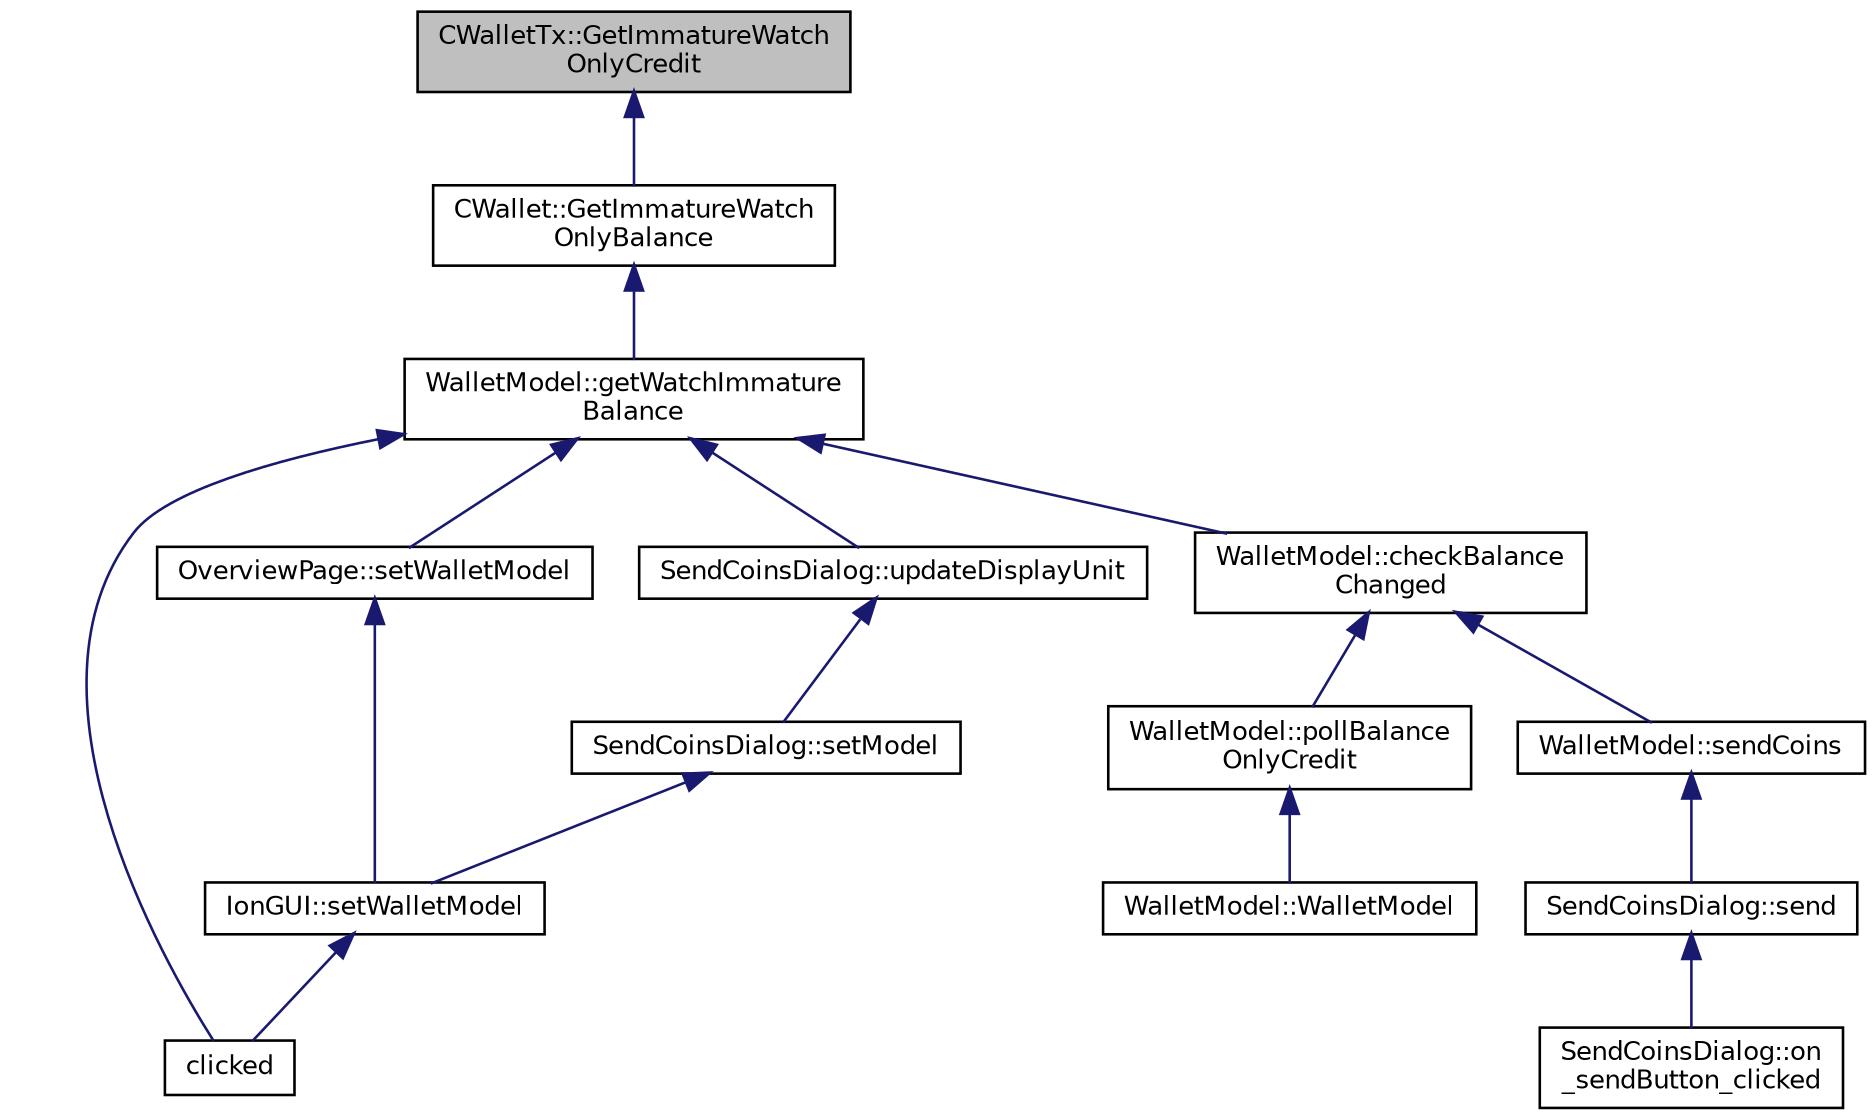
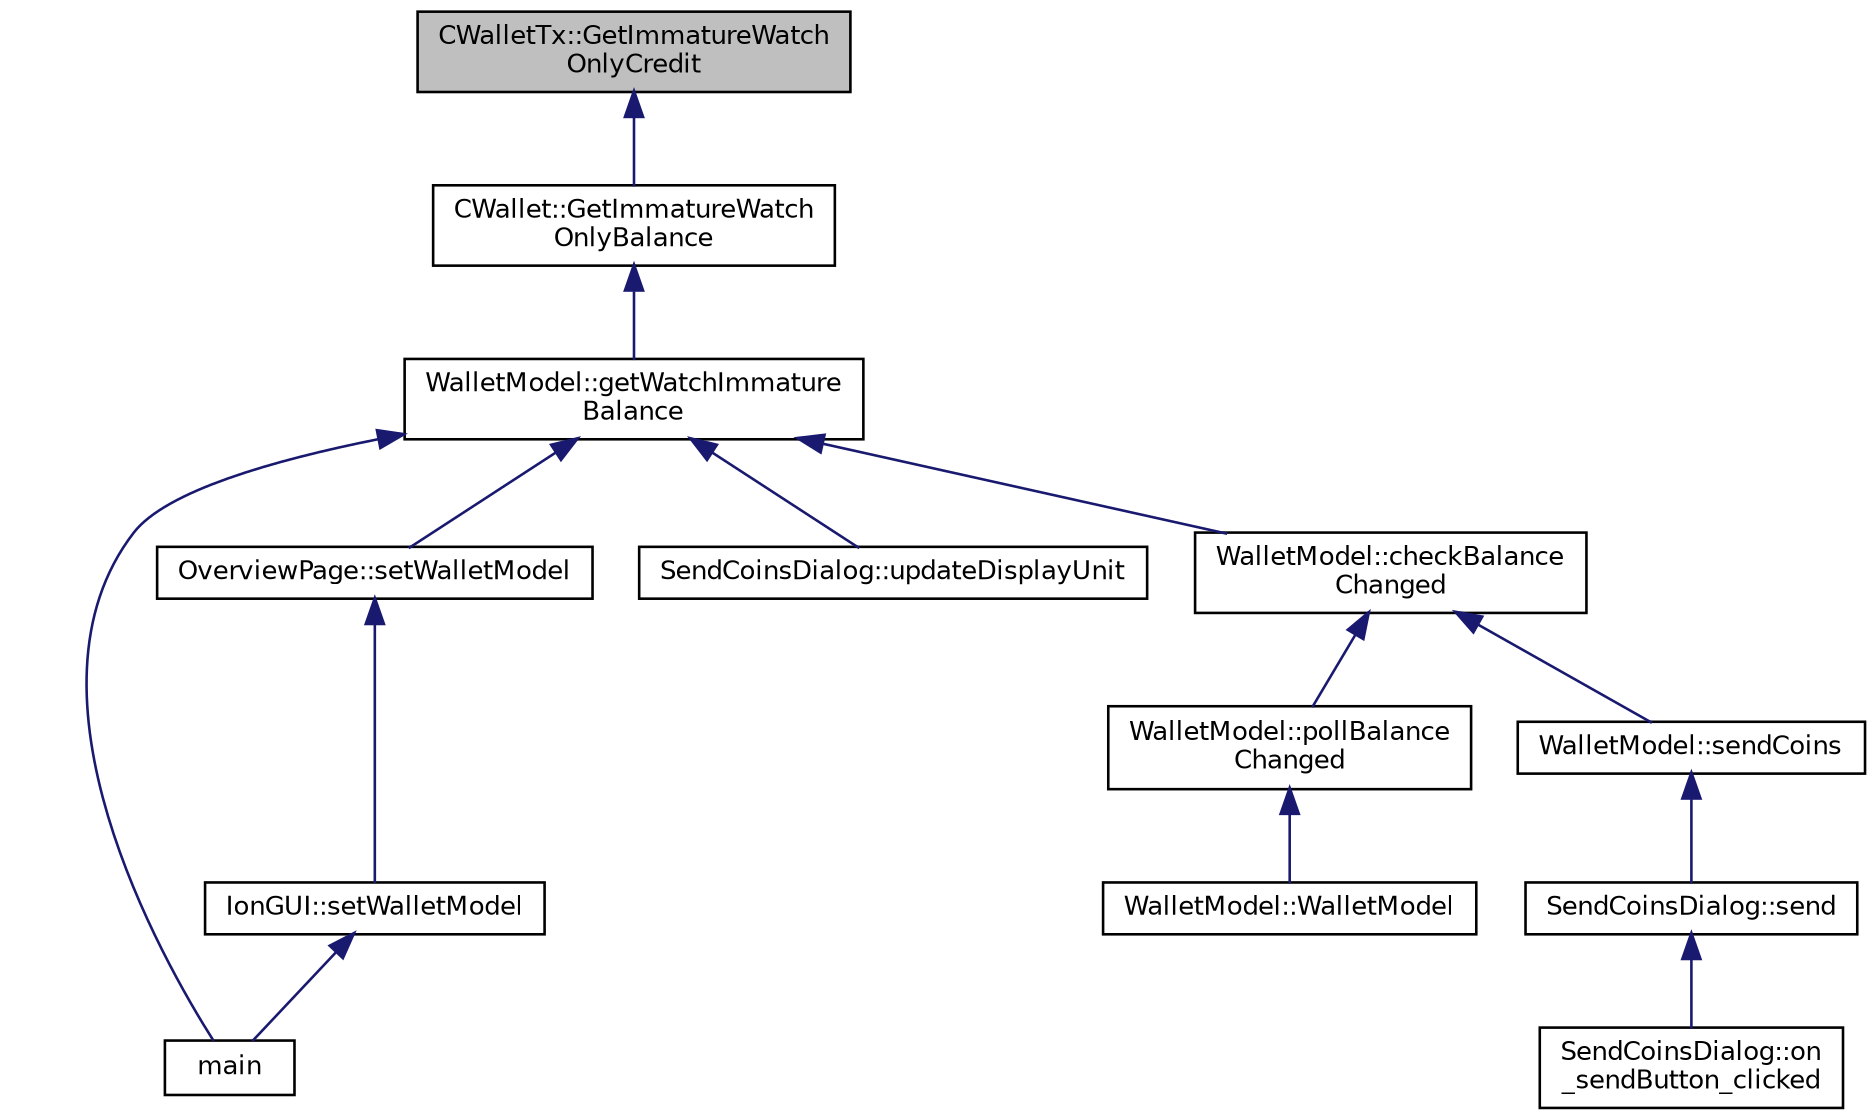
(766, 748) -> none
(1290, 748) -> (1290, 748)
(230, 1068) -> (230, 1068)
